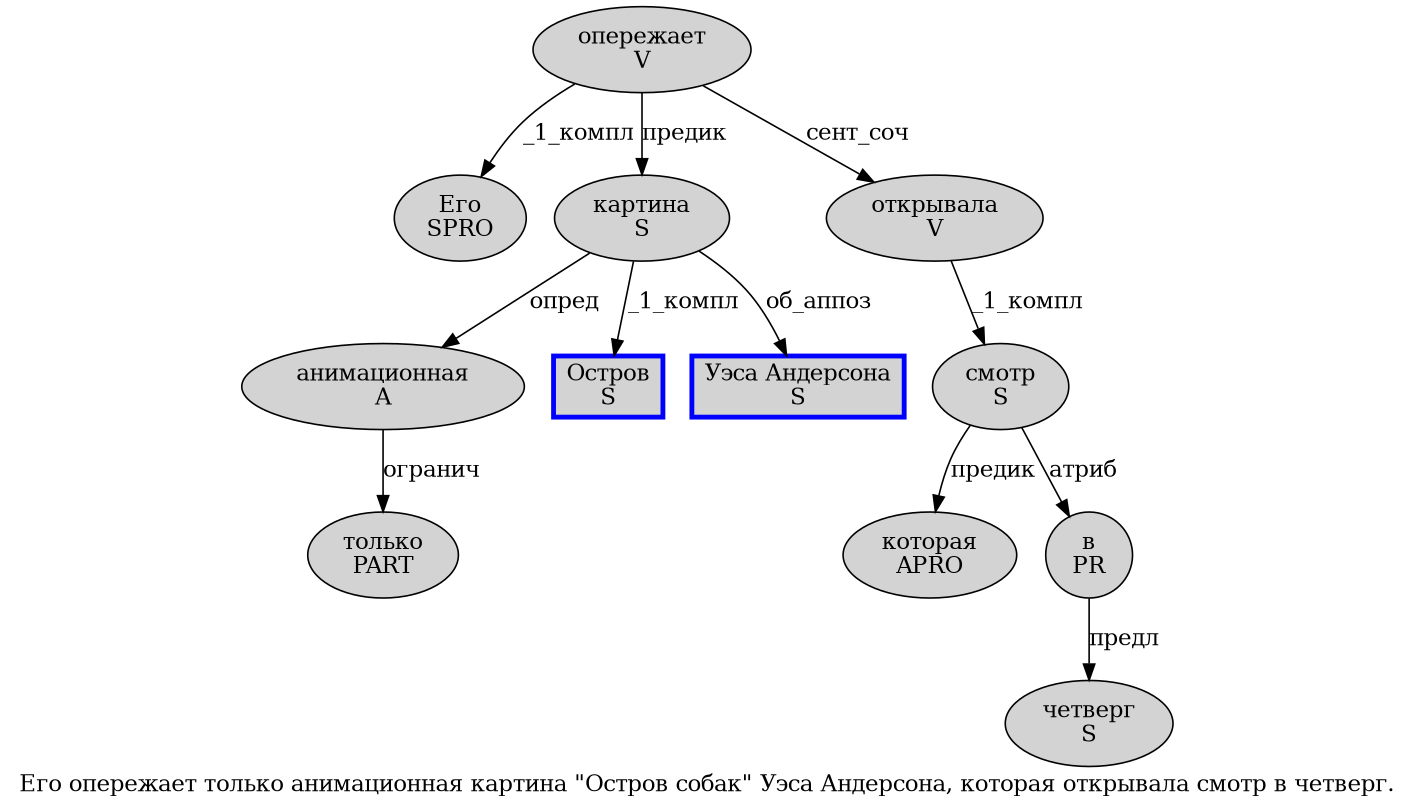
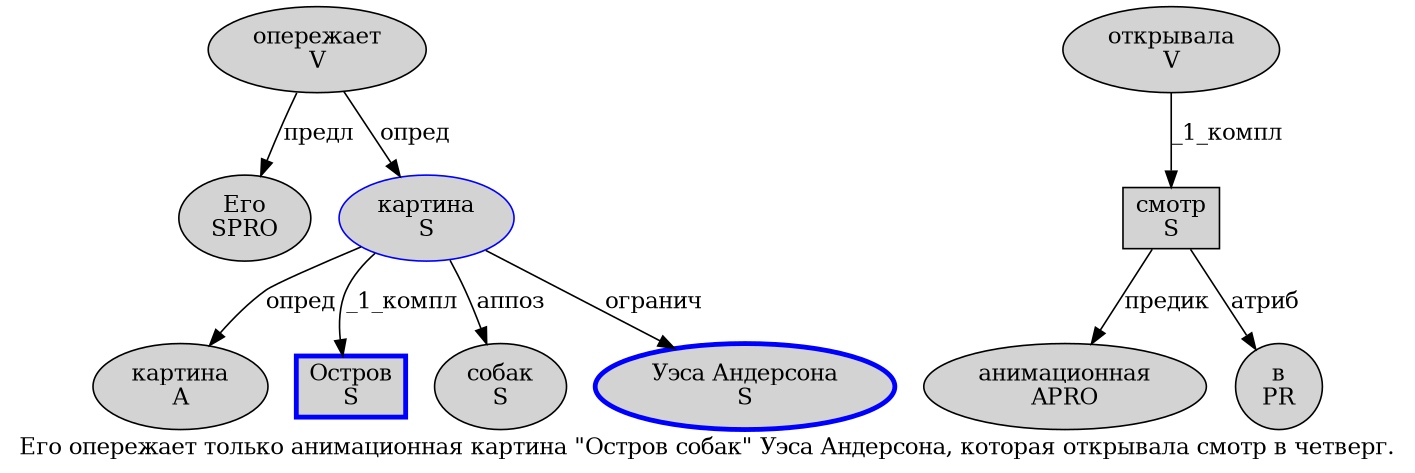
(781, 130) -> none
(579, 134) -> (319, 134)
(685, 134) -> (414, 134)
(642, 218) -> (427, 218)
(819, 302) -> (654, 302)
(383, 387) -> (180, 387)
none -> (501, 387)
(798, 387) -> (745, 387)
(1001, 387) -> (1171, 218)
(383, 555) -> none
(930, 555) -> (1065, 387)
(1089, 723) -> none
